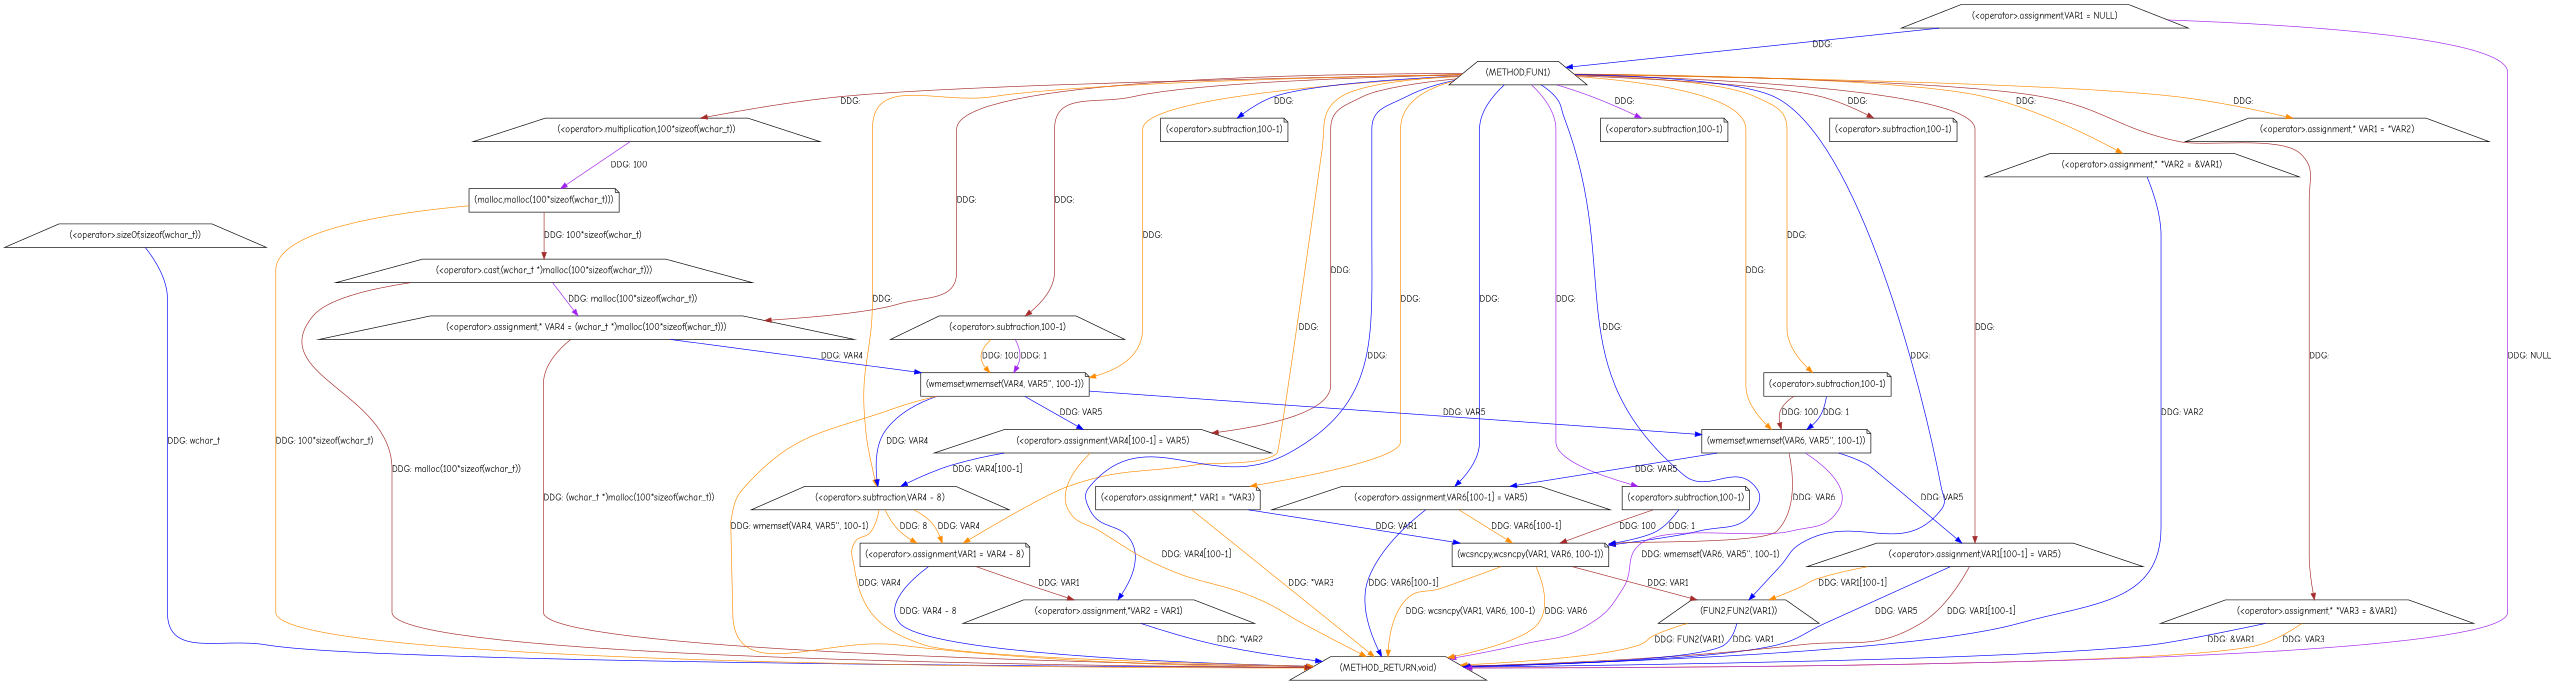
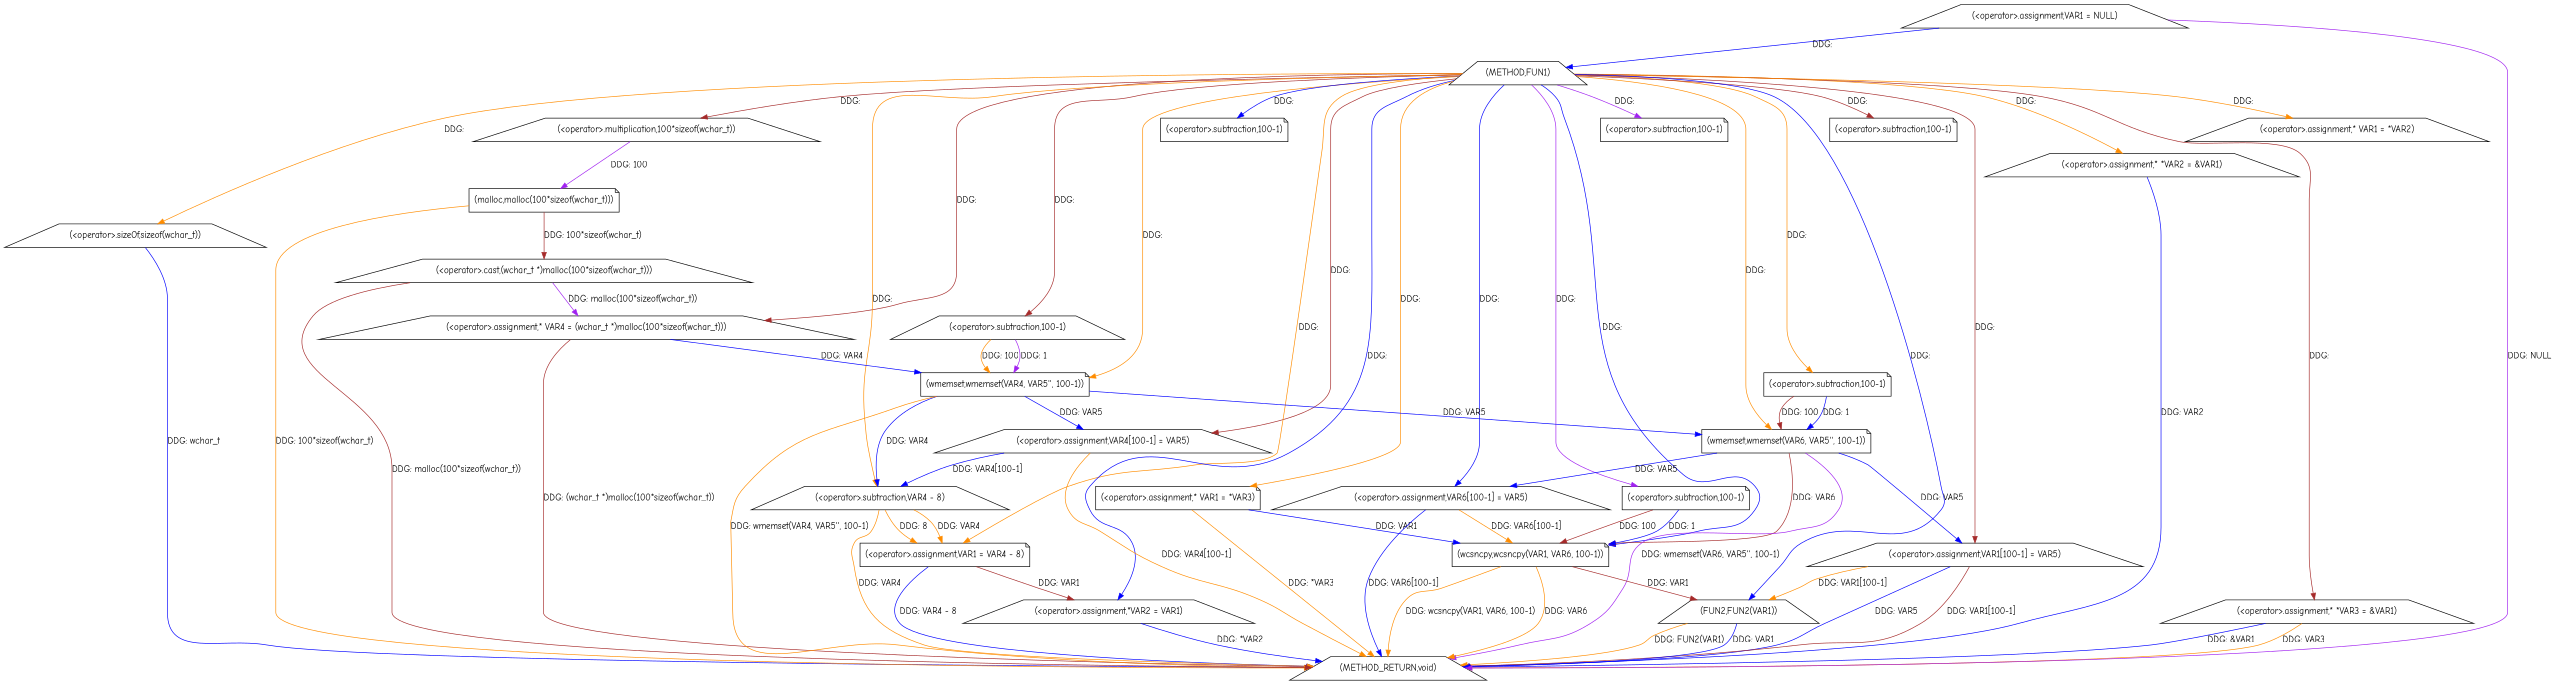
none -> (803, 85)
